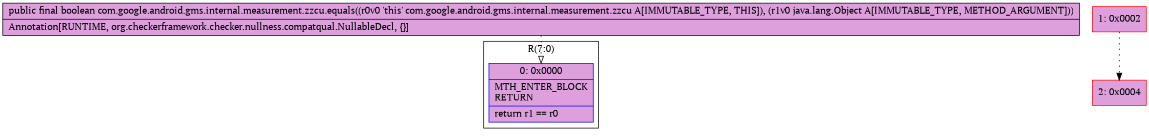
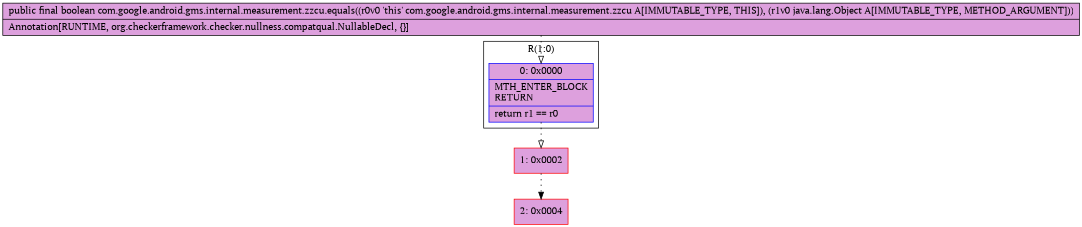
(541, 49) -> (541, 49)
none -> (541, 132)
